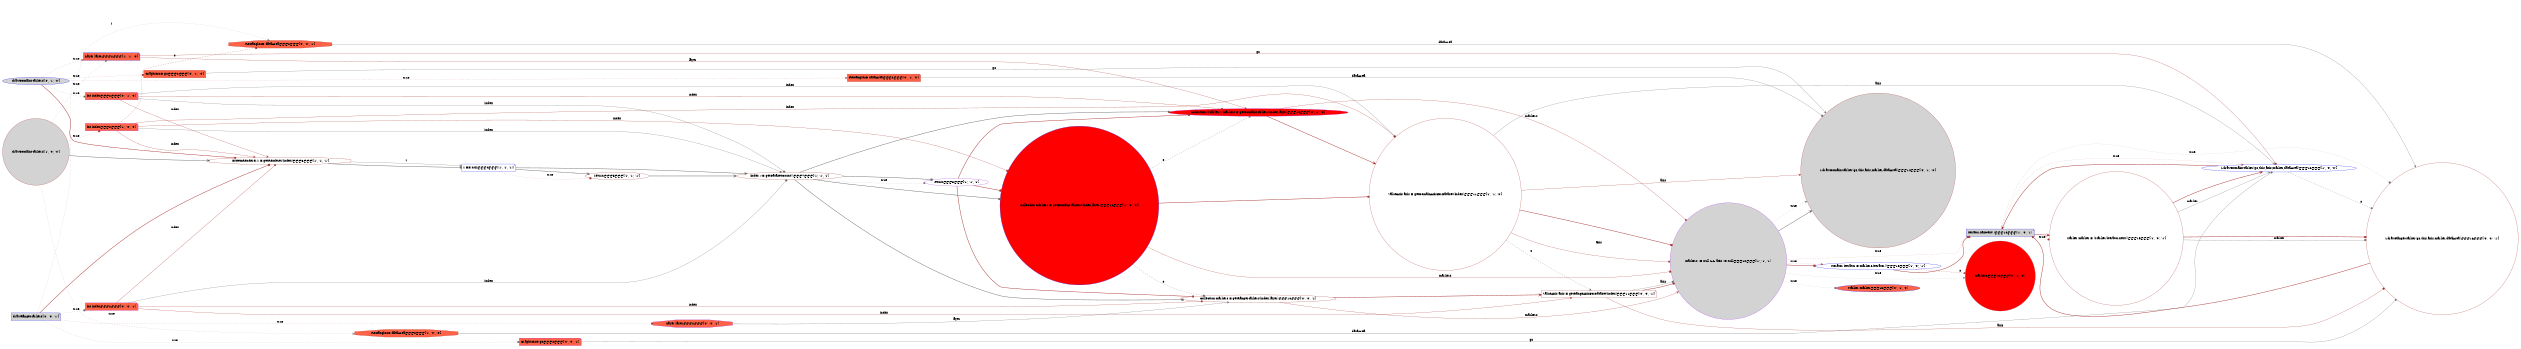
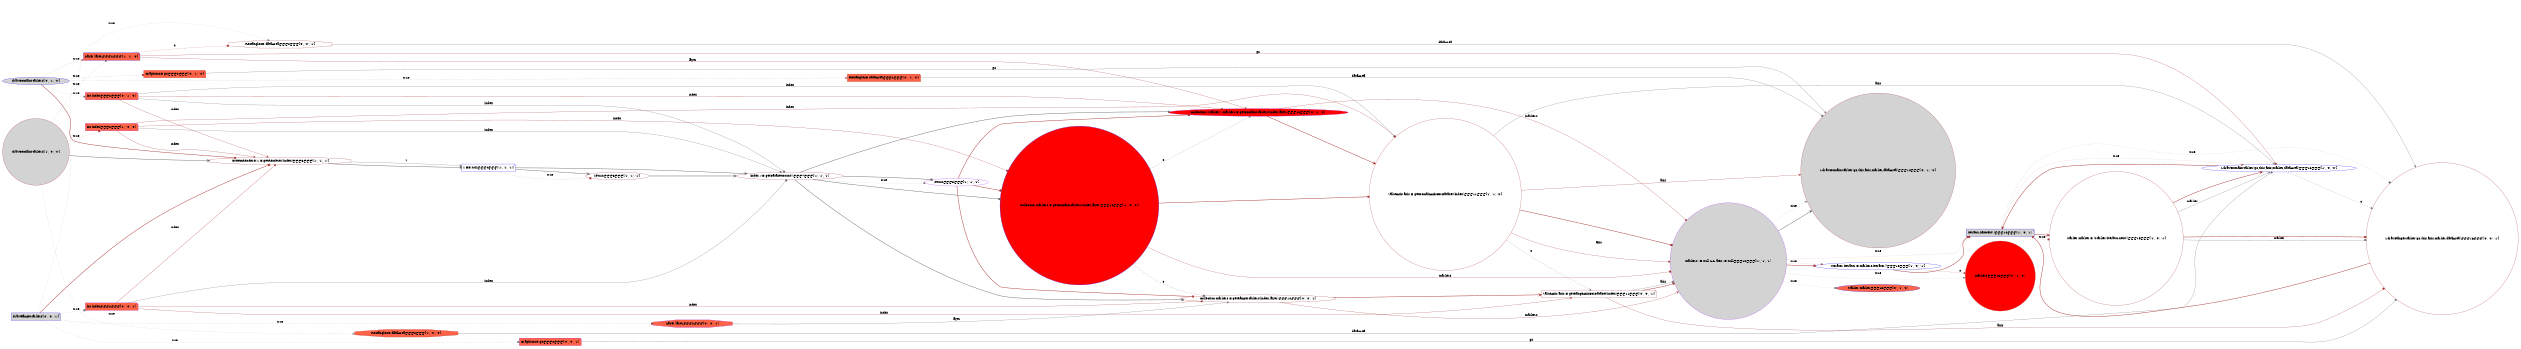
(112, 24) -> (112, 24)
(280, 44) -> (280, 44)
(168, 64) -> (180, 48)
